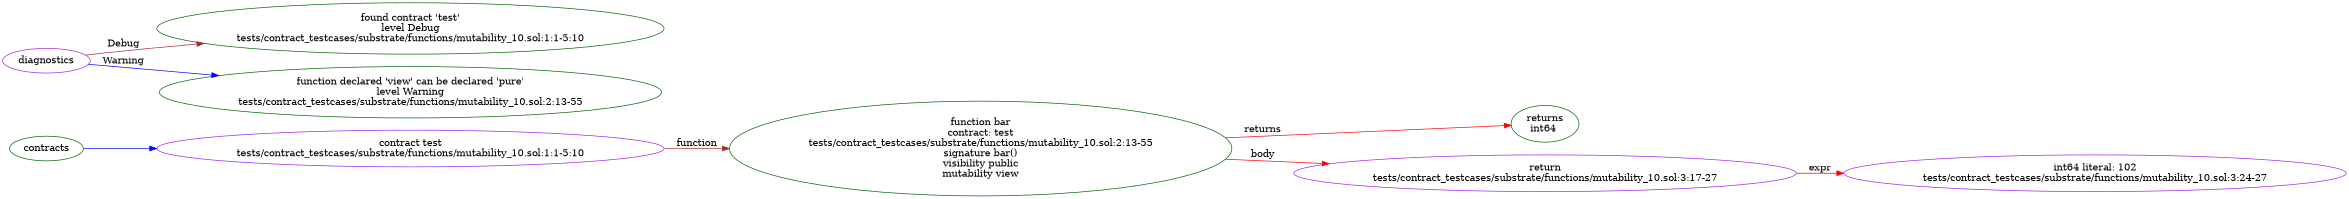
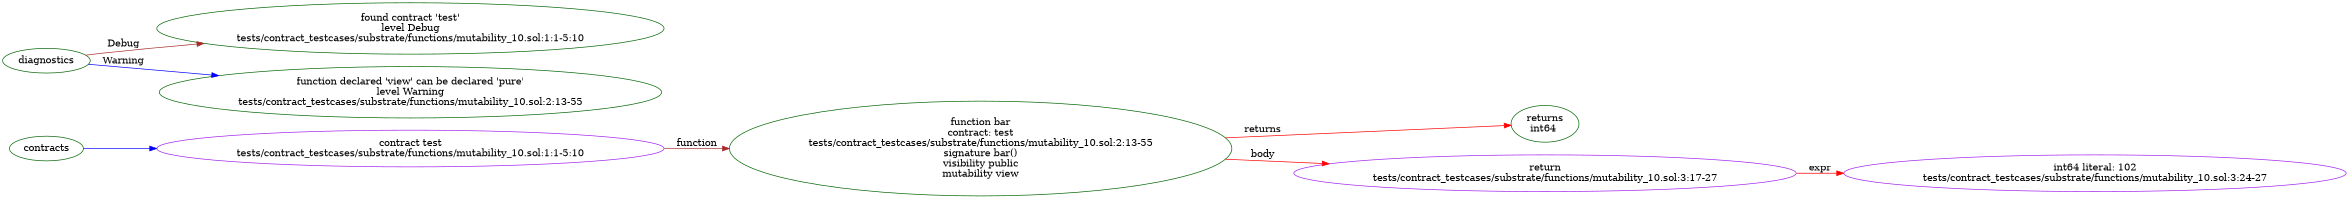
(46, 61) -> (46, 61)
